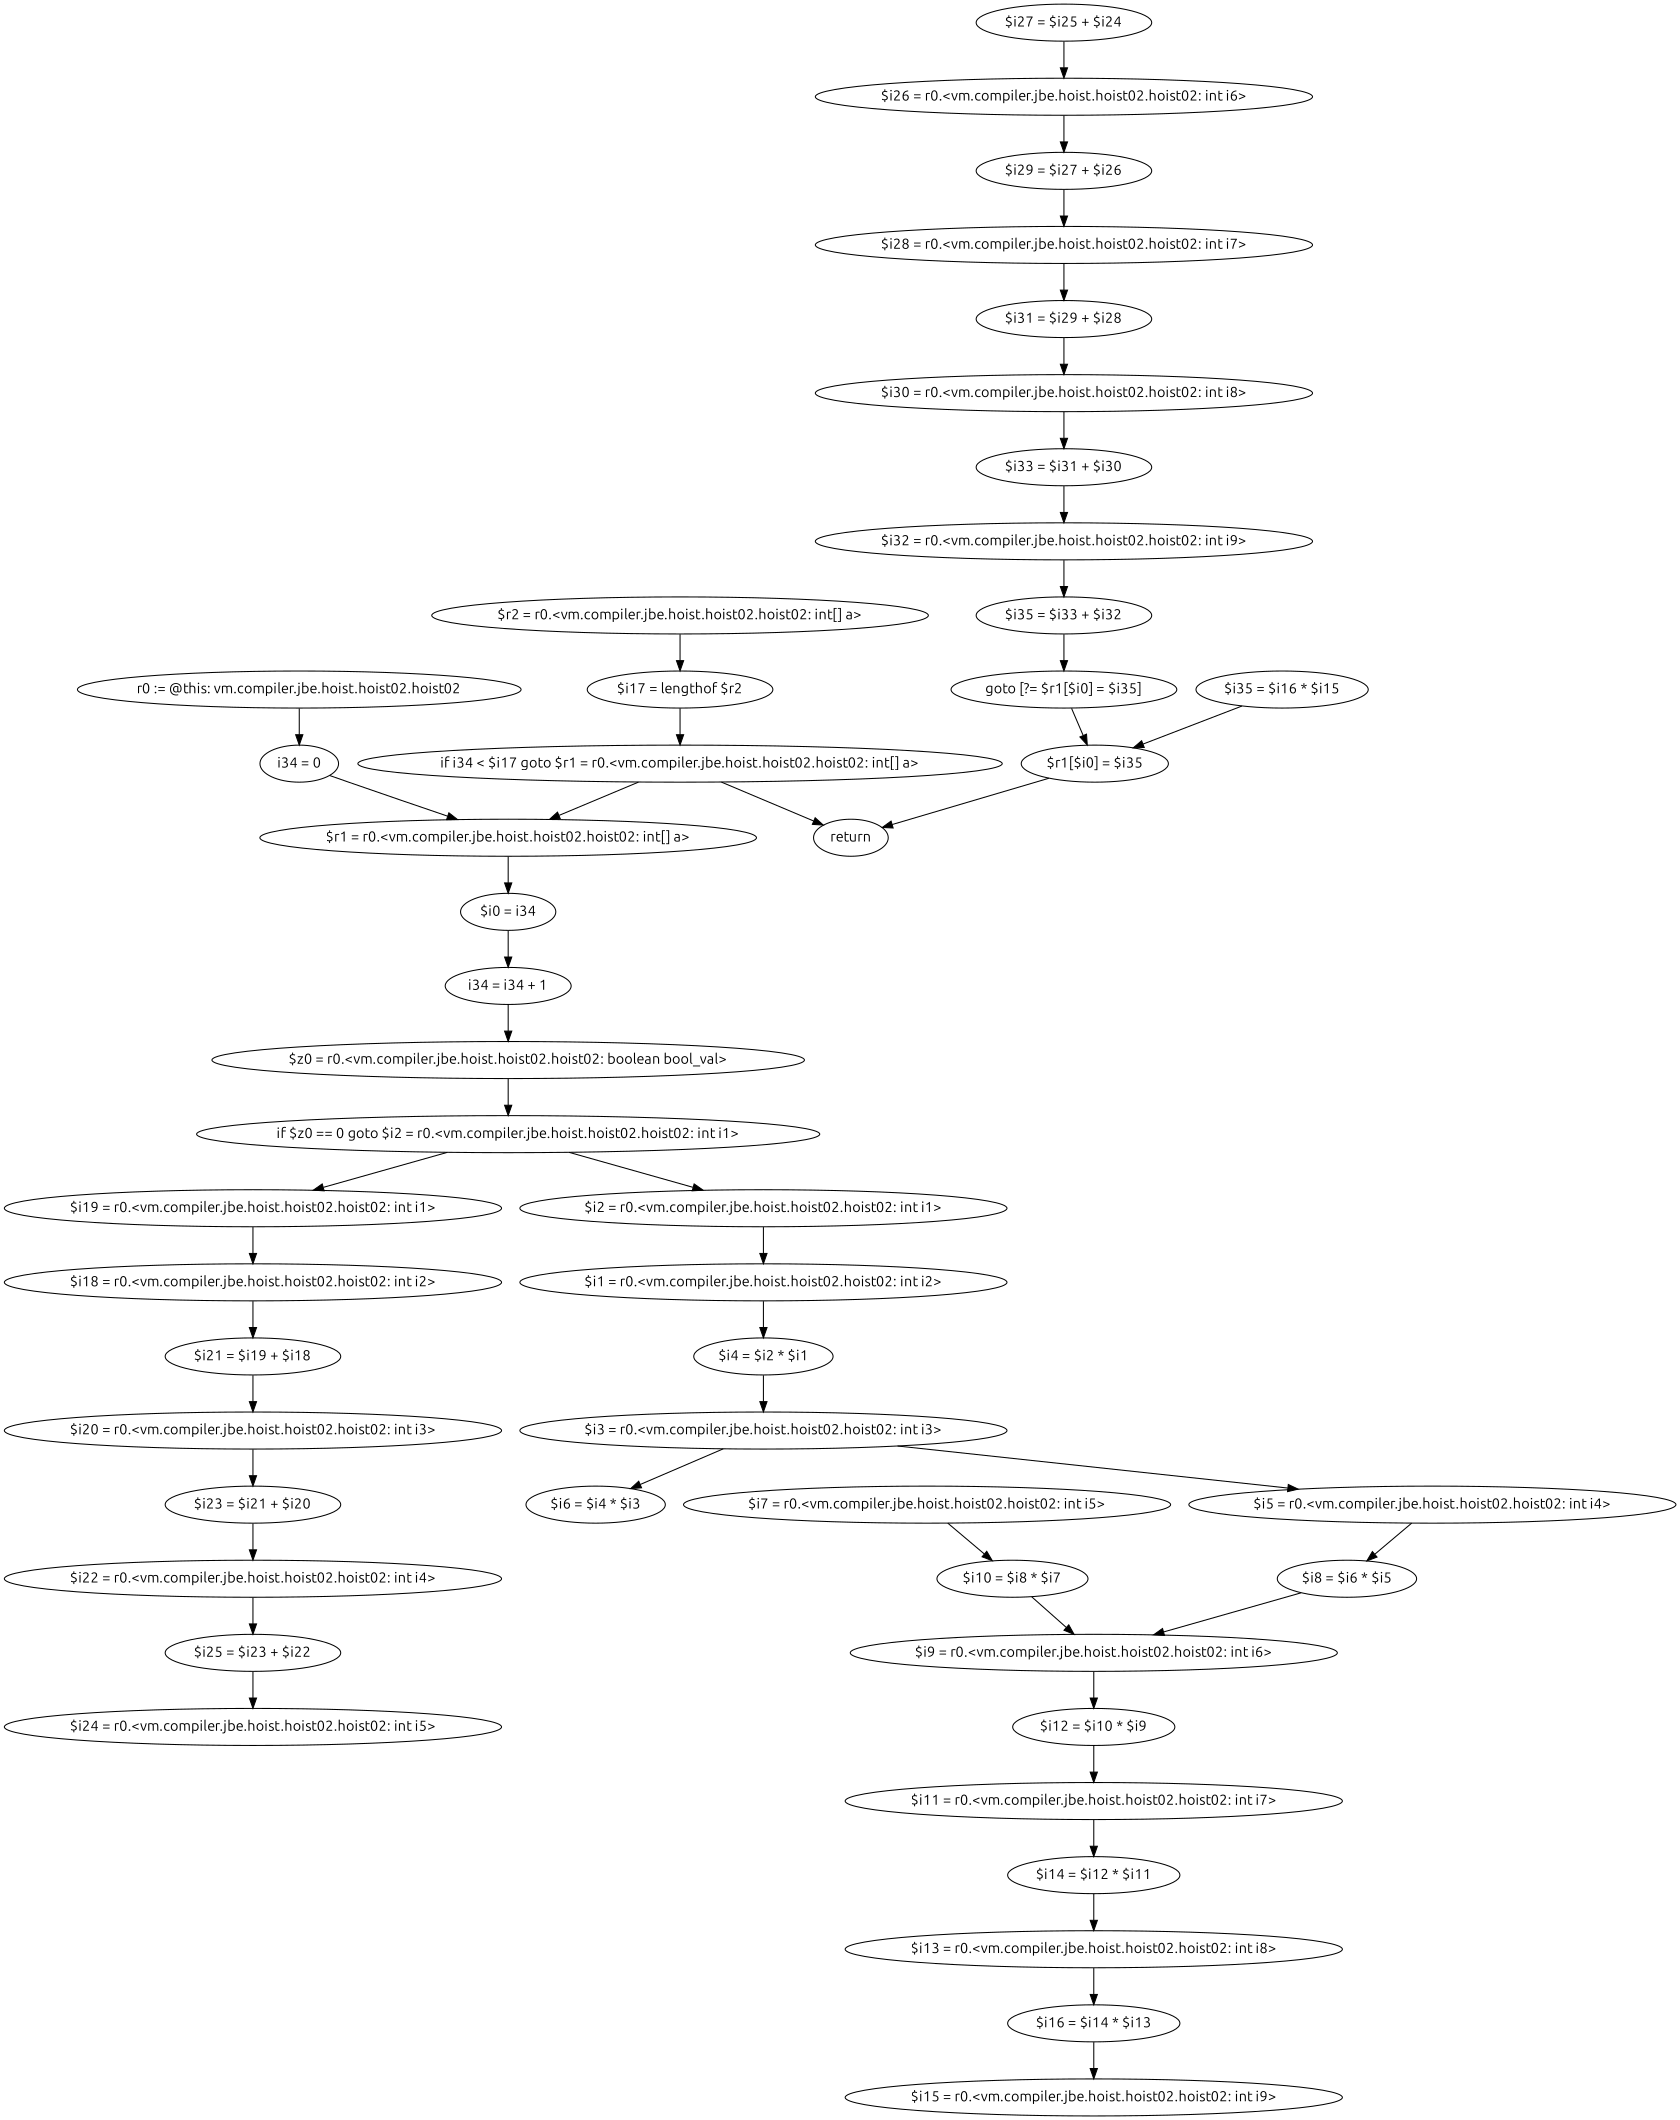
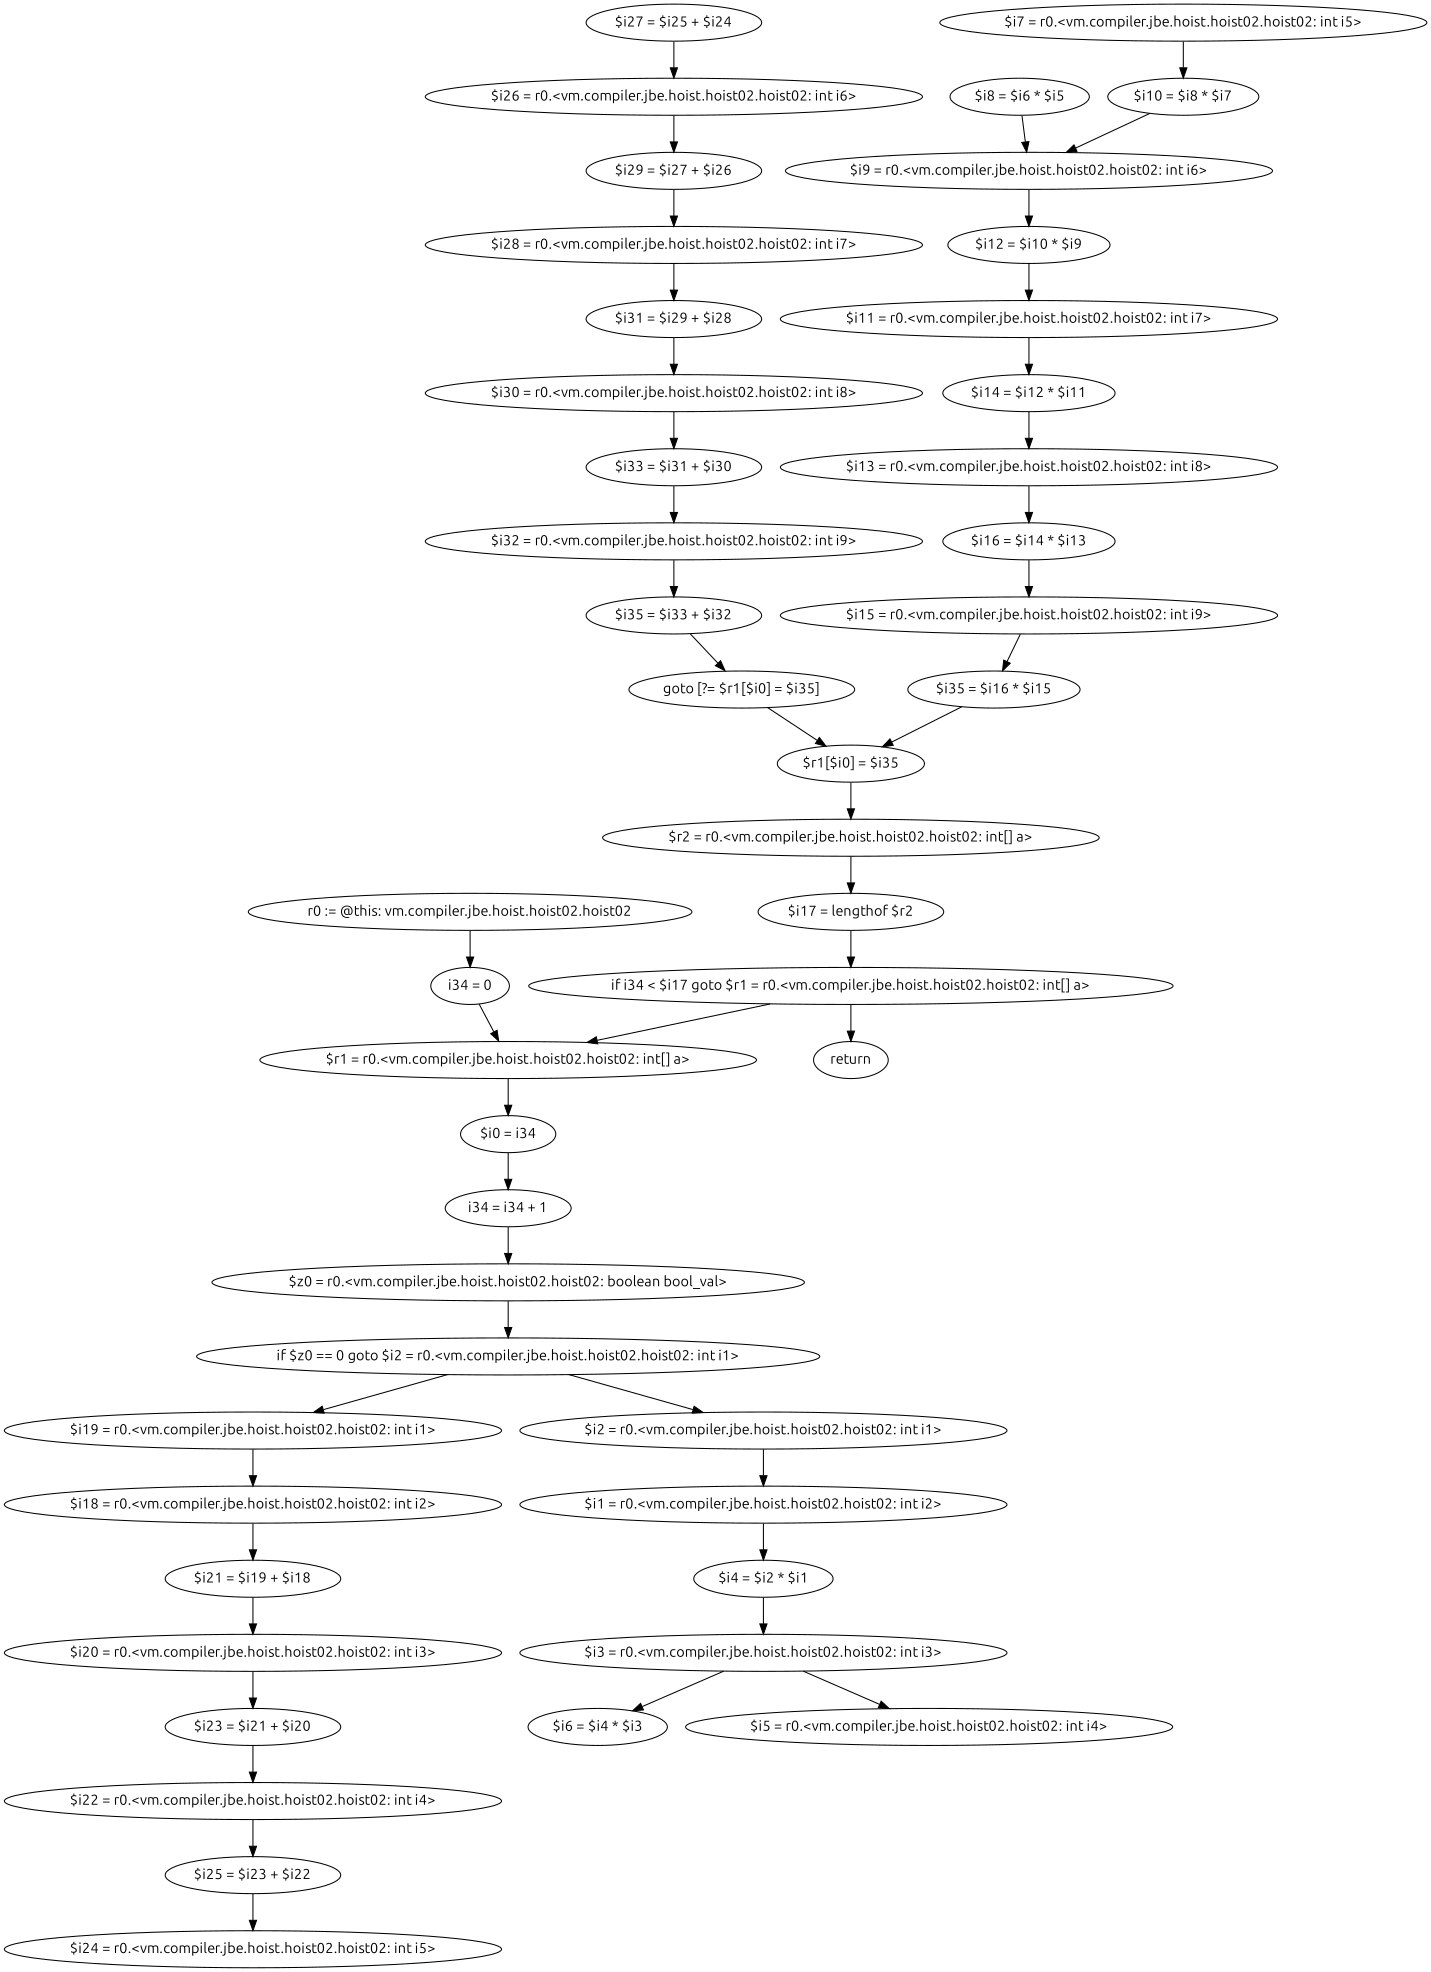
none -> (1014, 648)
(971, 801) -> (851, 796)
(1393, 1539) -> none
